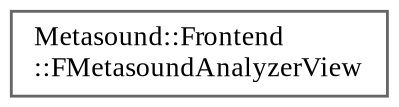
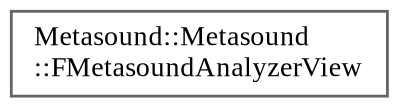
(199, 54) -> (199, 54)
